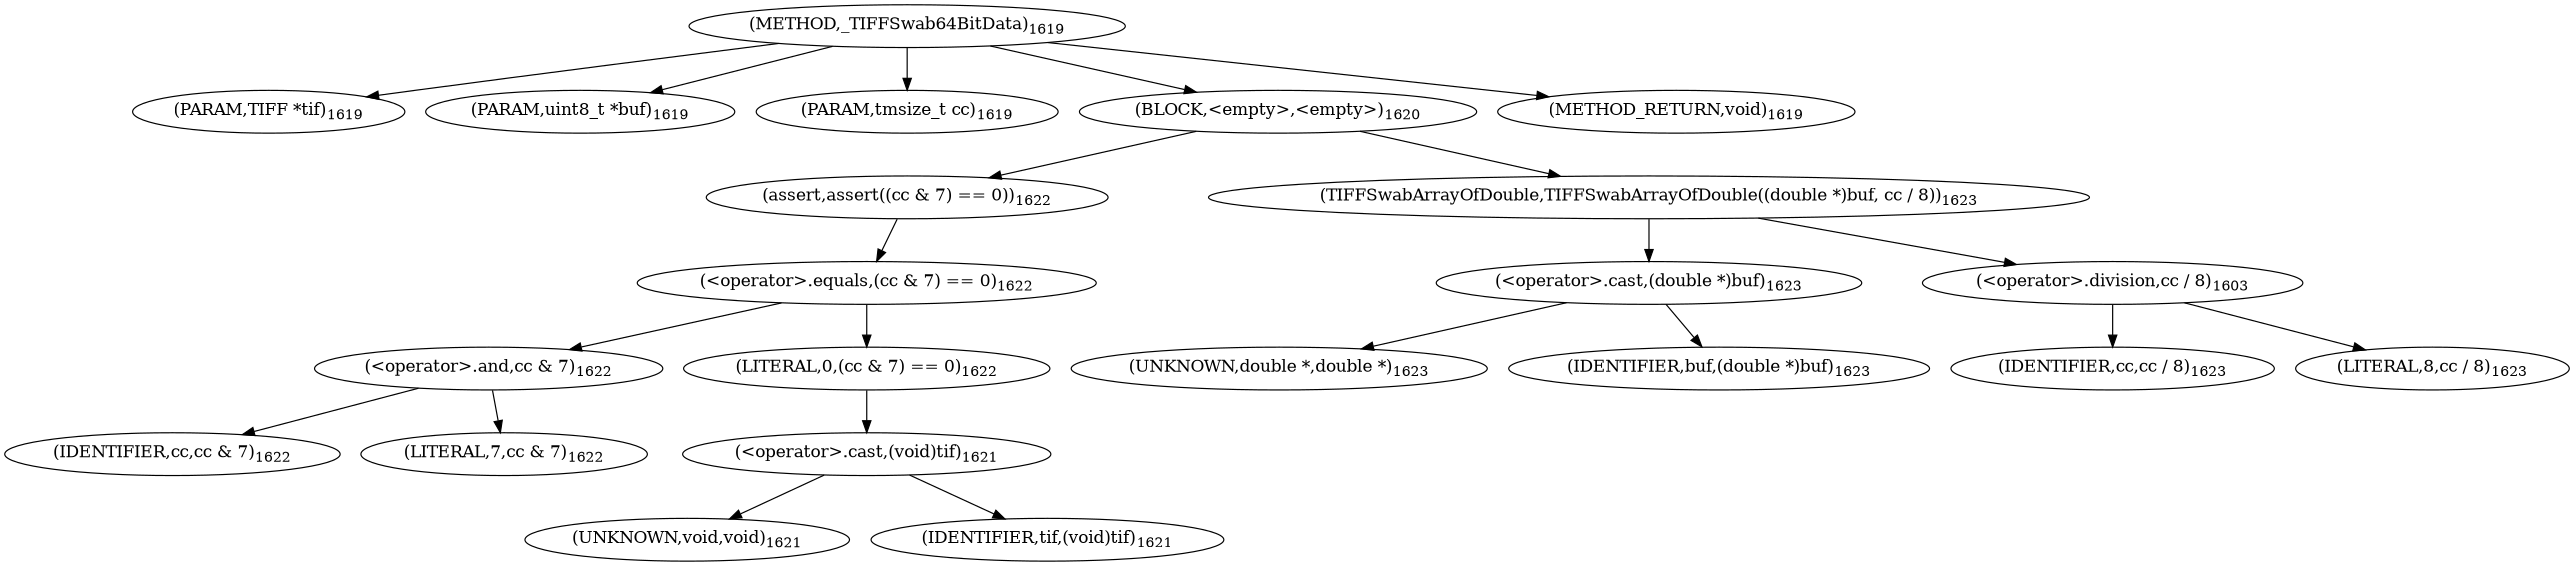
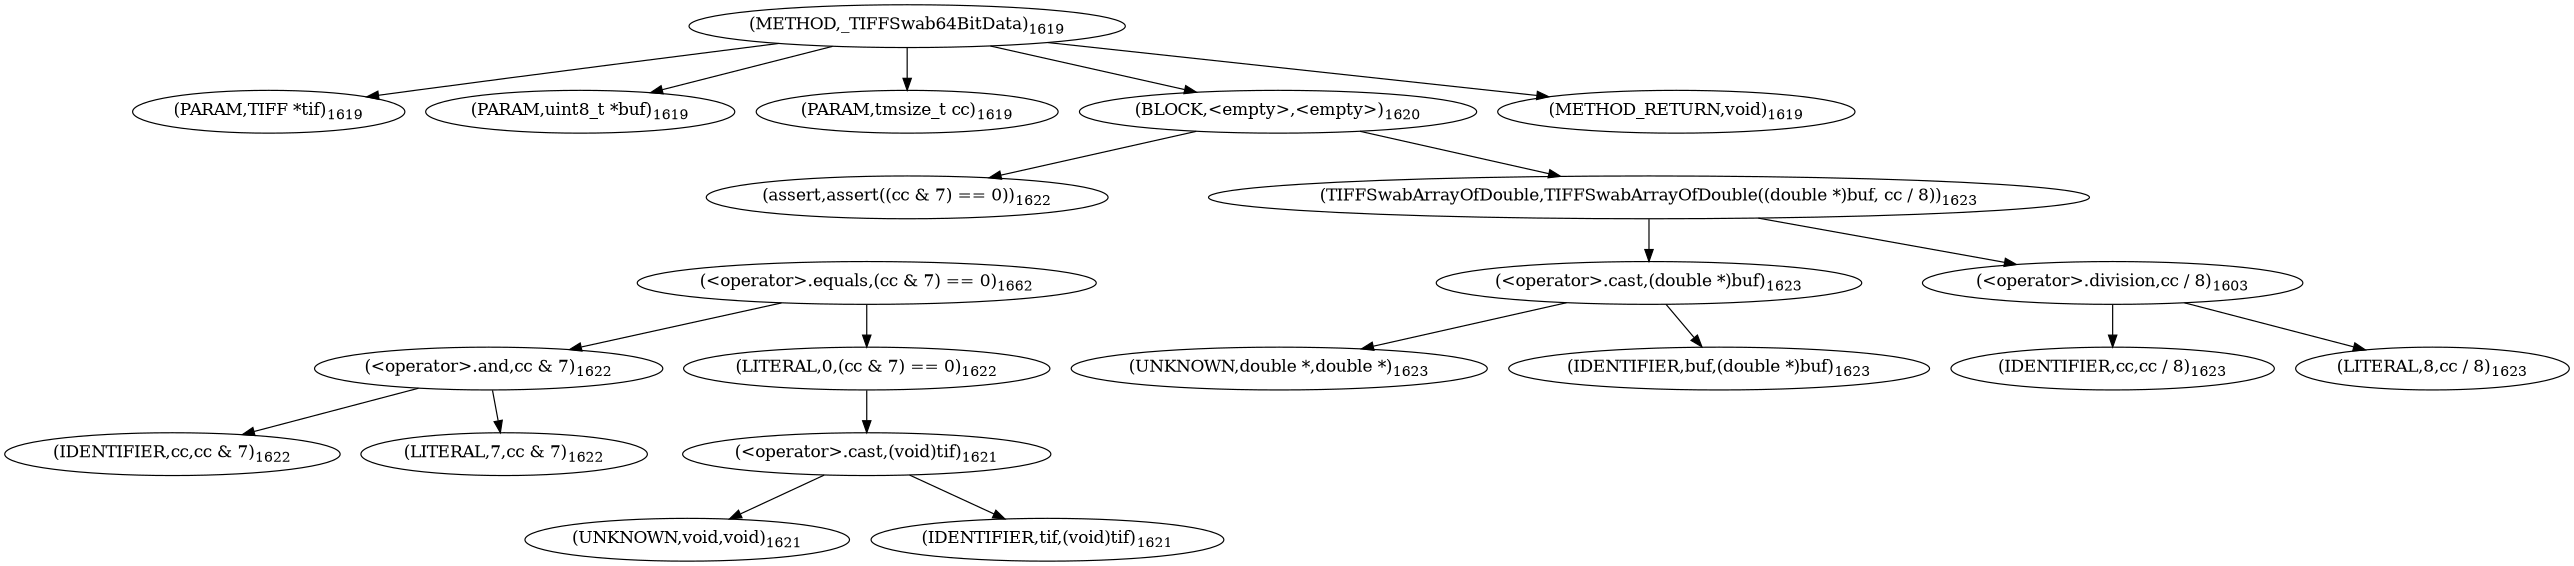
(890, 235) -> none
(1015, 281) -> (1015, 281)
